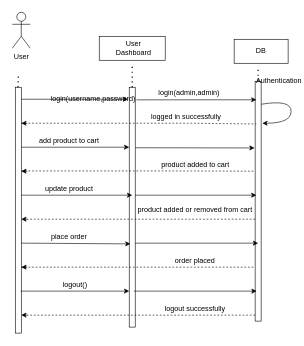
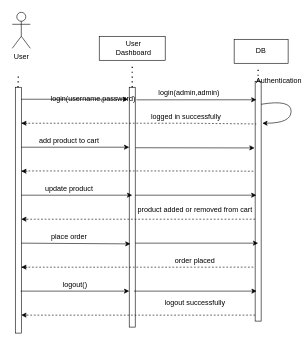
(195, 165) -> none
(195, 309) -> (195, 303)
